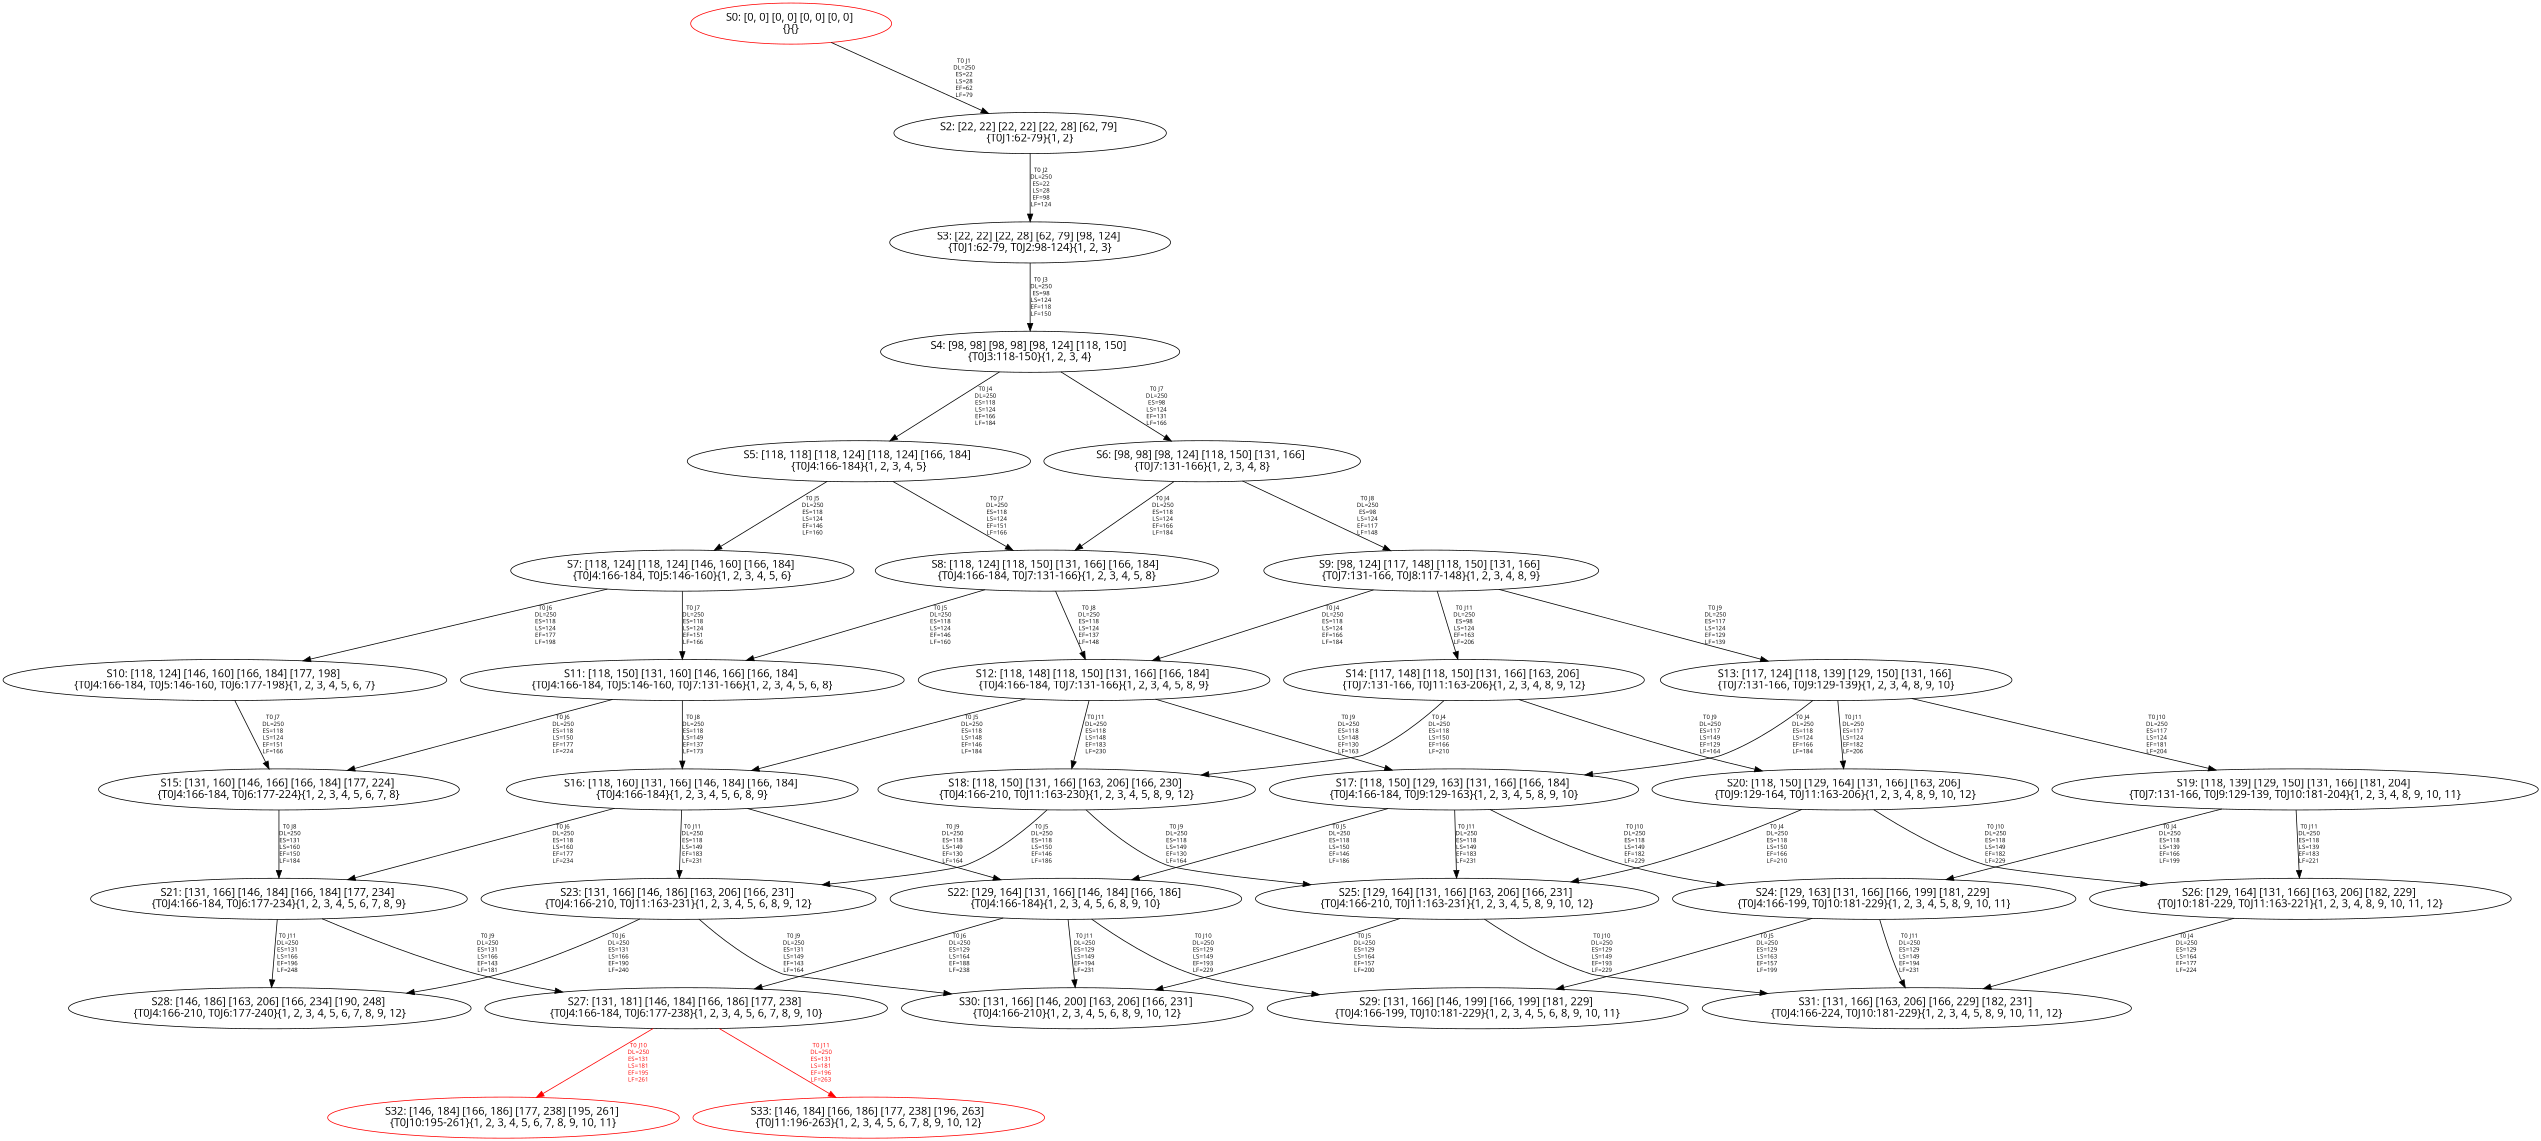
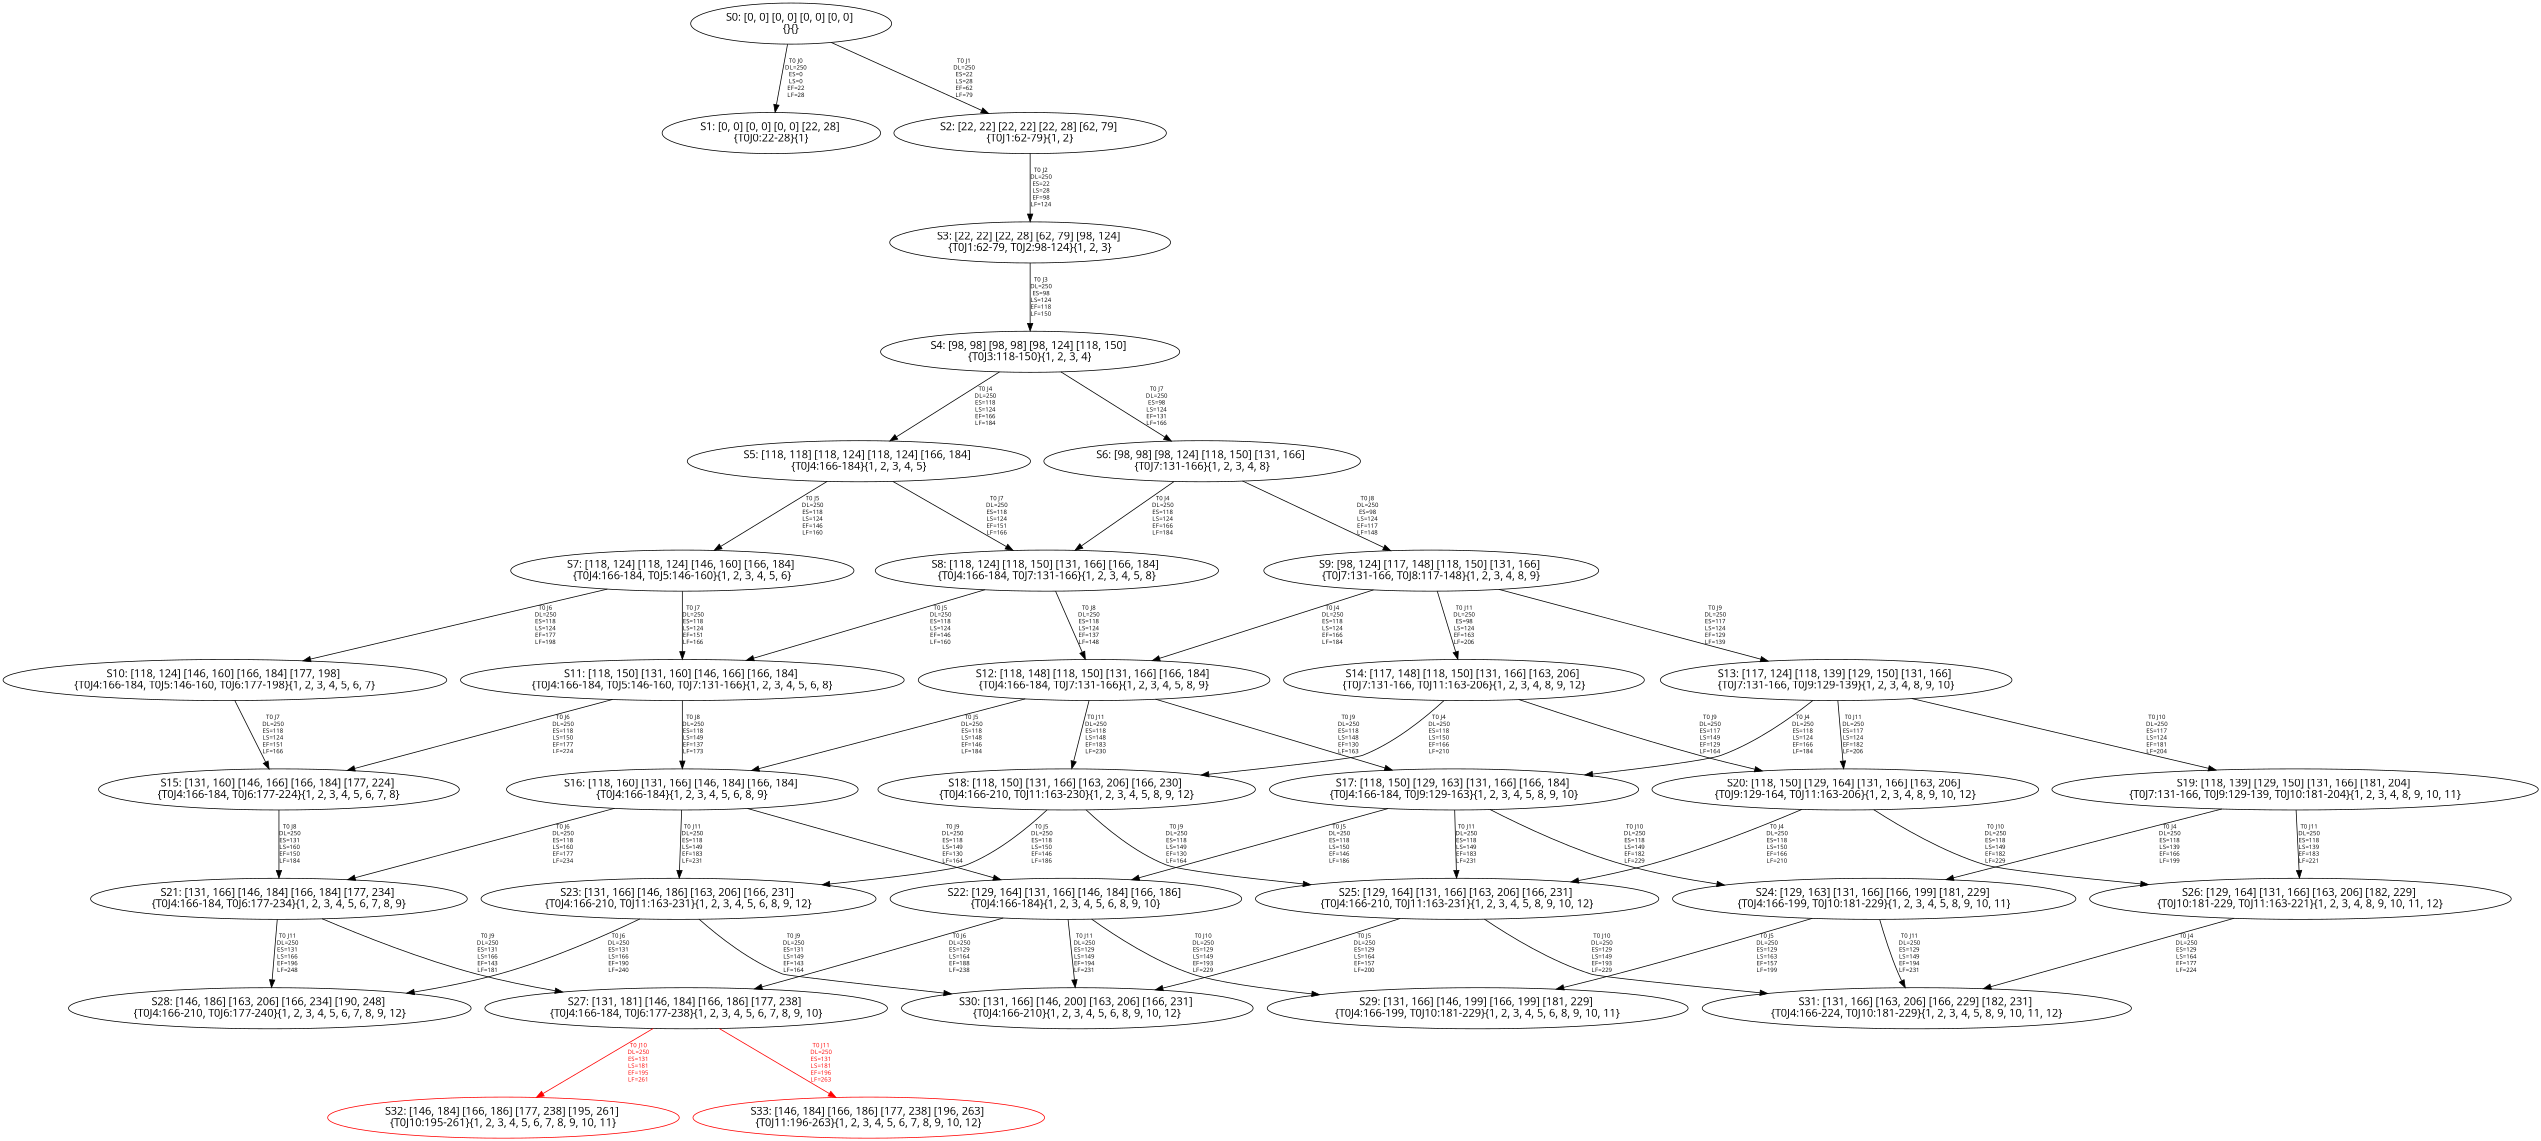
(791, 24) -> (791, 24)
none -> (771, 133)
